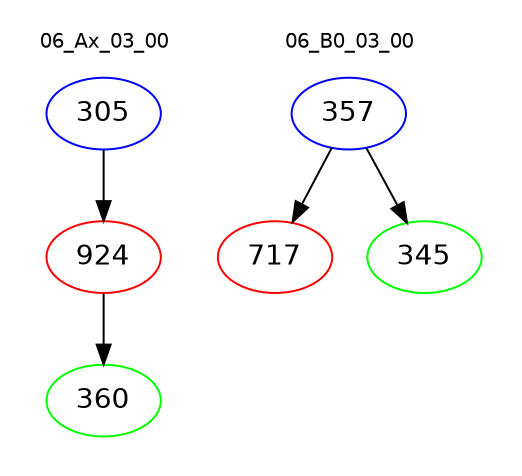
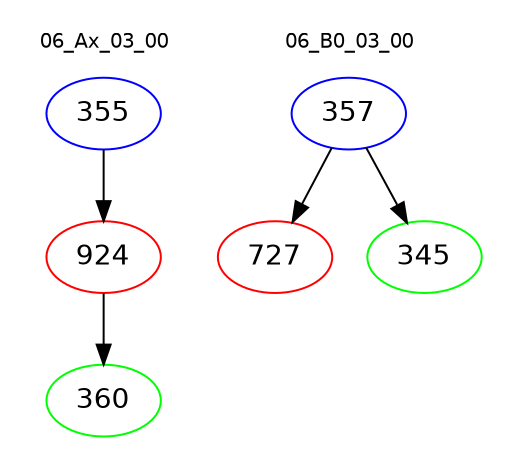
(104, 114) -> (104, 114)
(275, 257) -> (275, 257)
